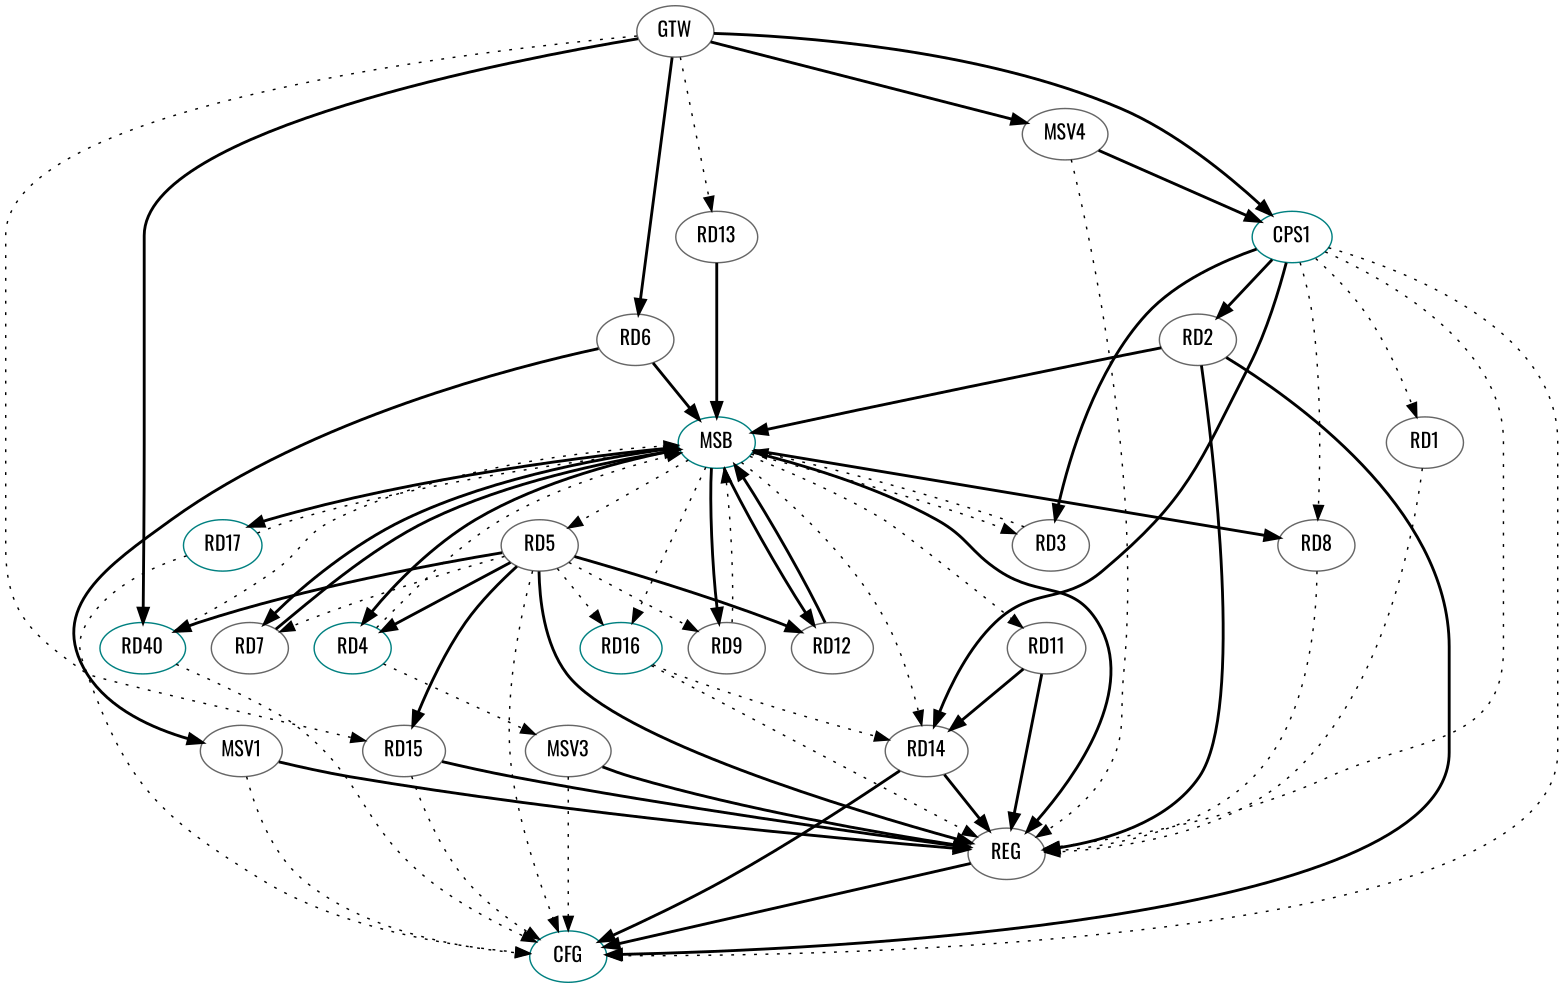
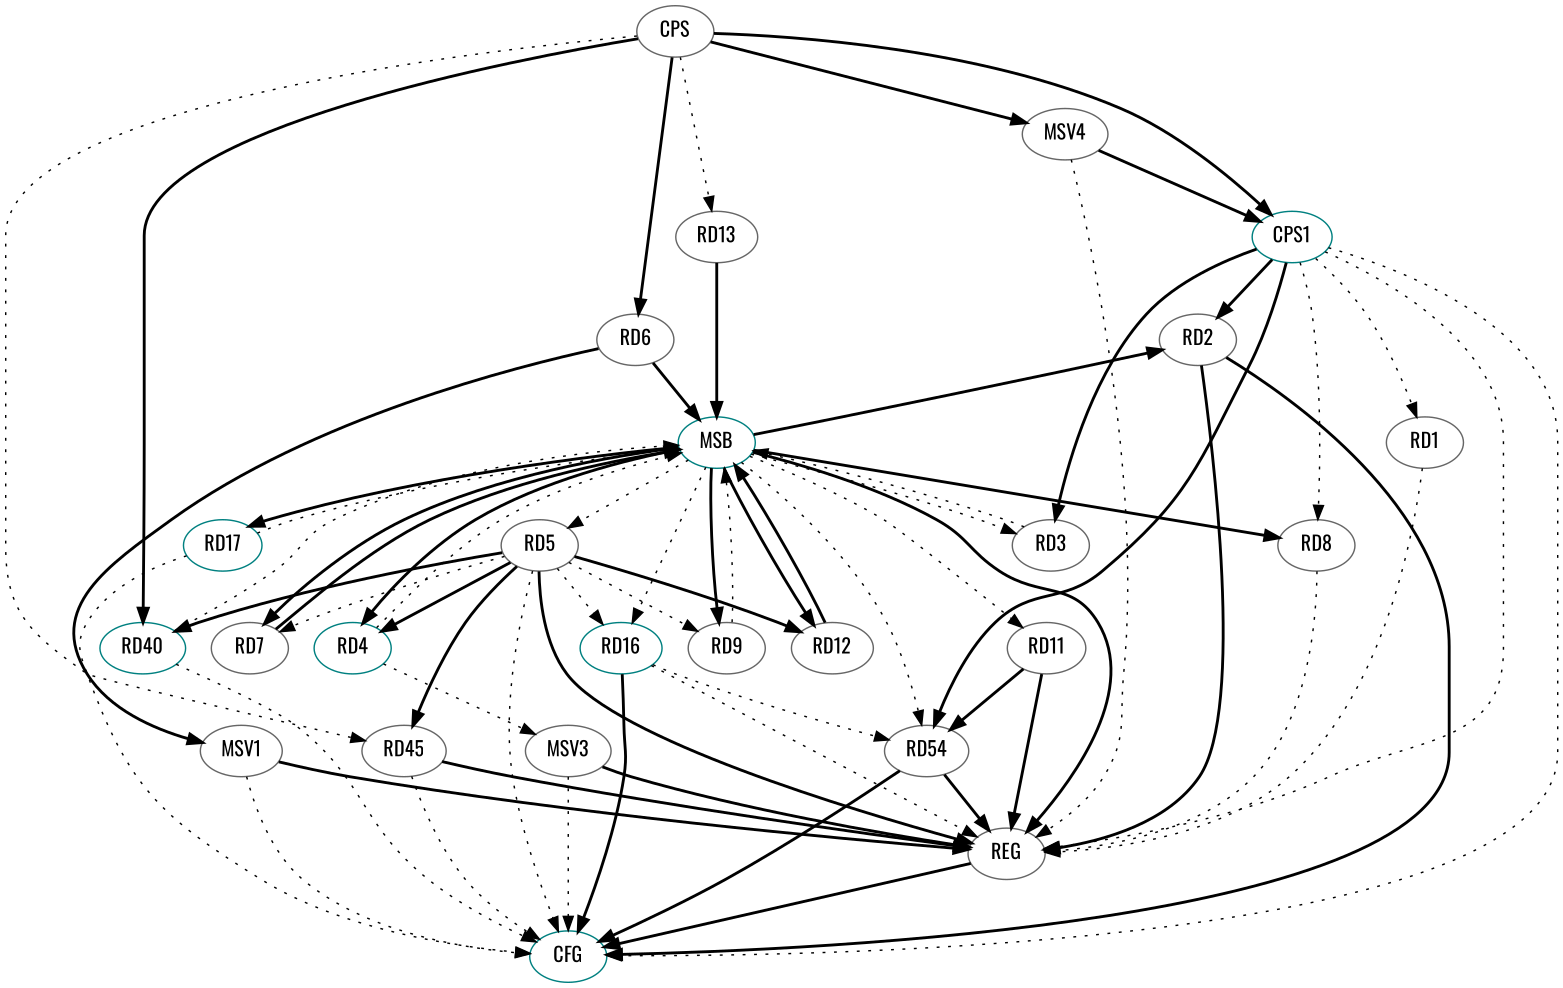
(675, 31) -> (675, 31)
(964, 388) -> (951, 395)
(404, 751) -> (404, 751)
(927, 751) -> (927, 751)
none -> (619, 805)
